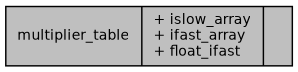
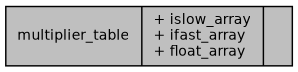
(198, 51) -> (200, 51)
